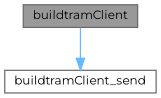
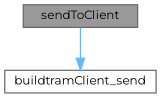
(80, 16) -> (80, 16)
